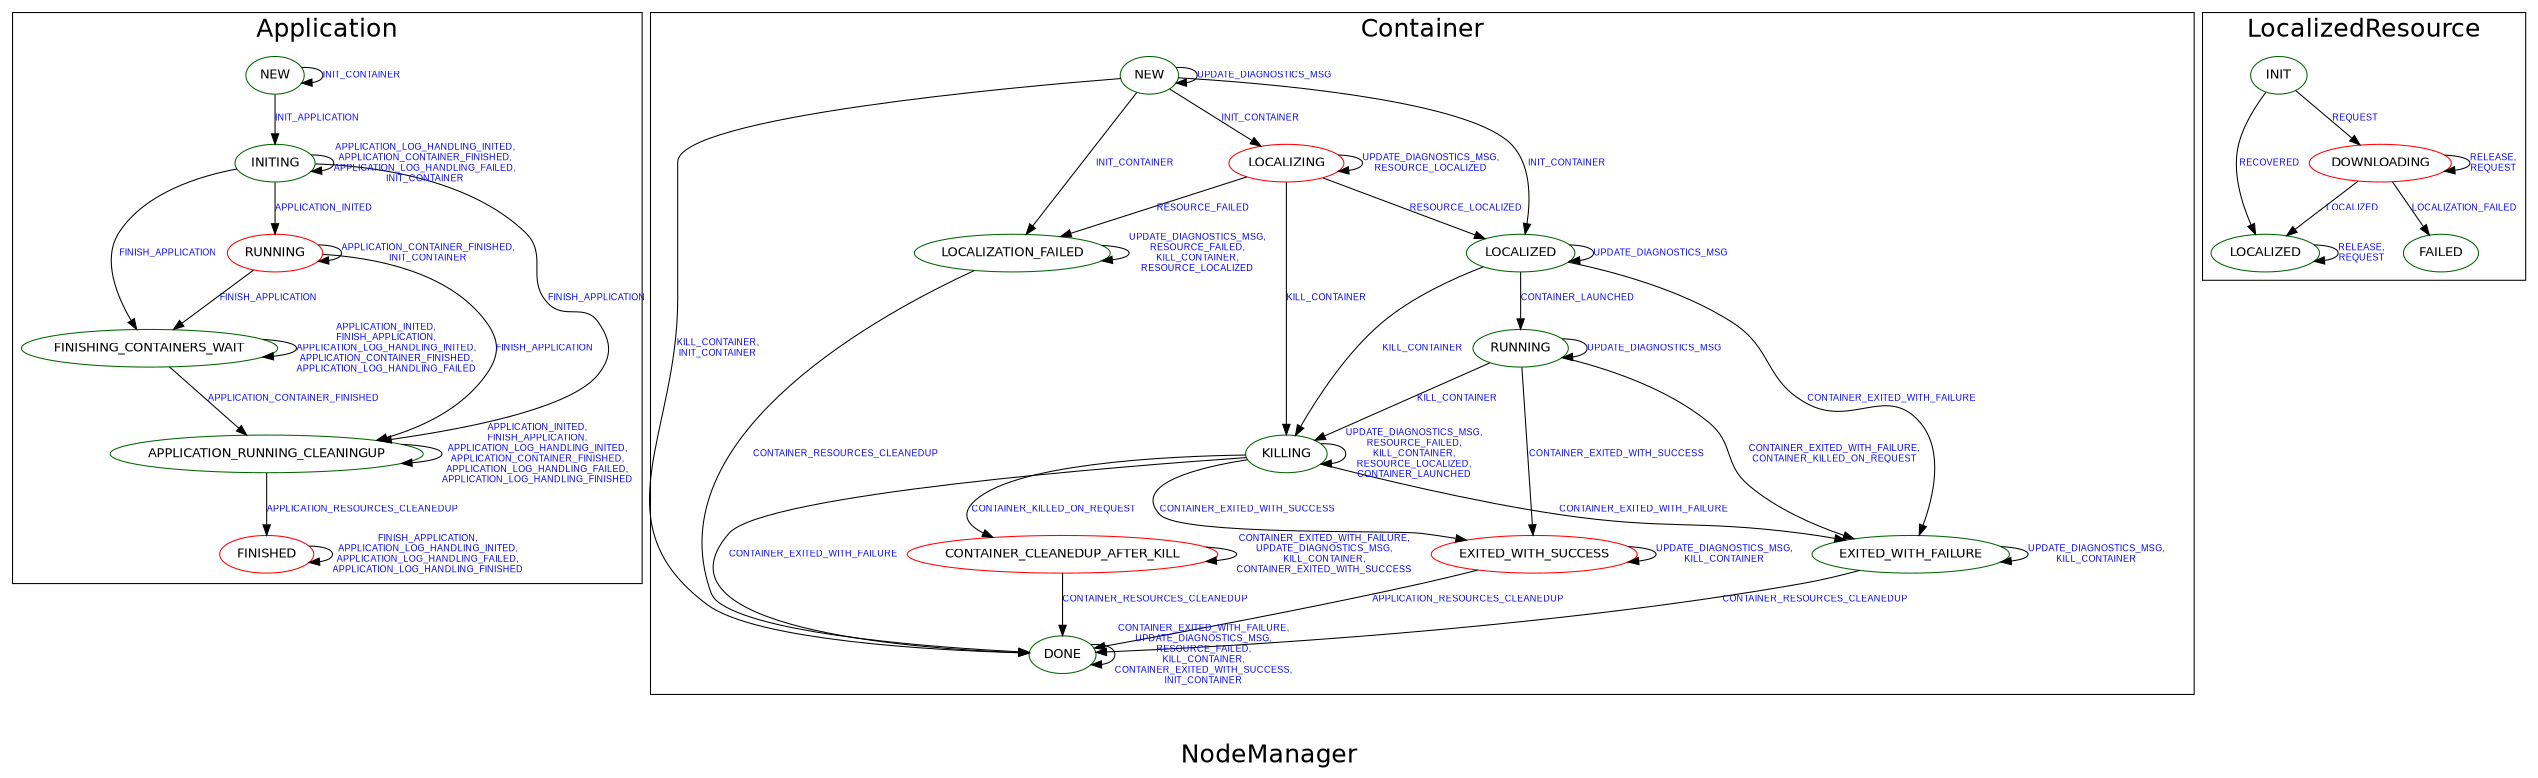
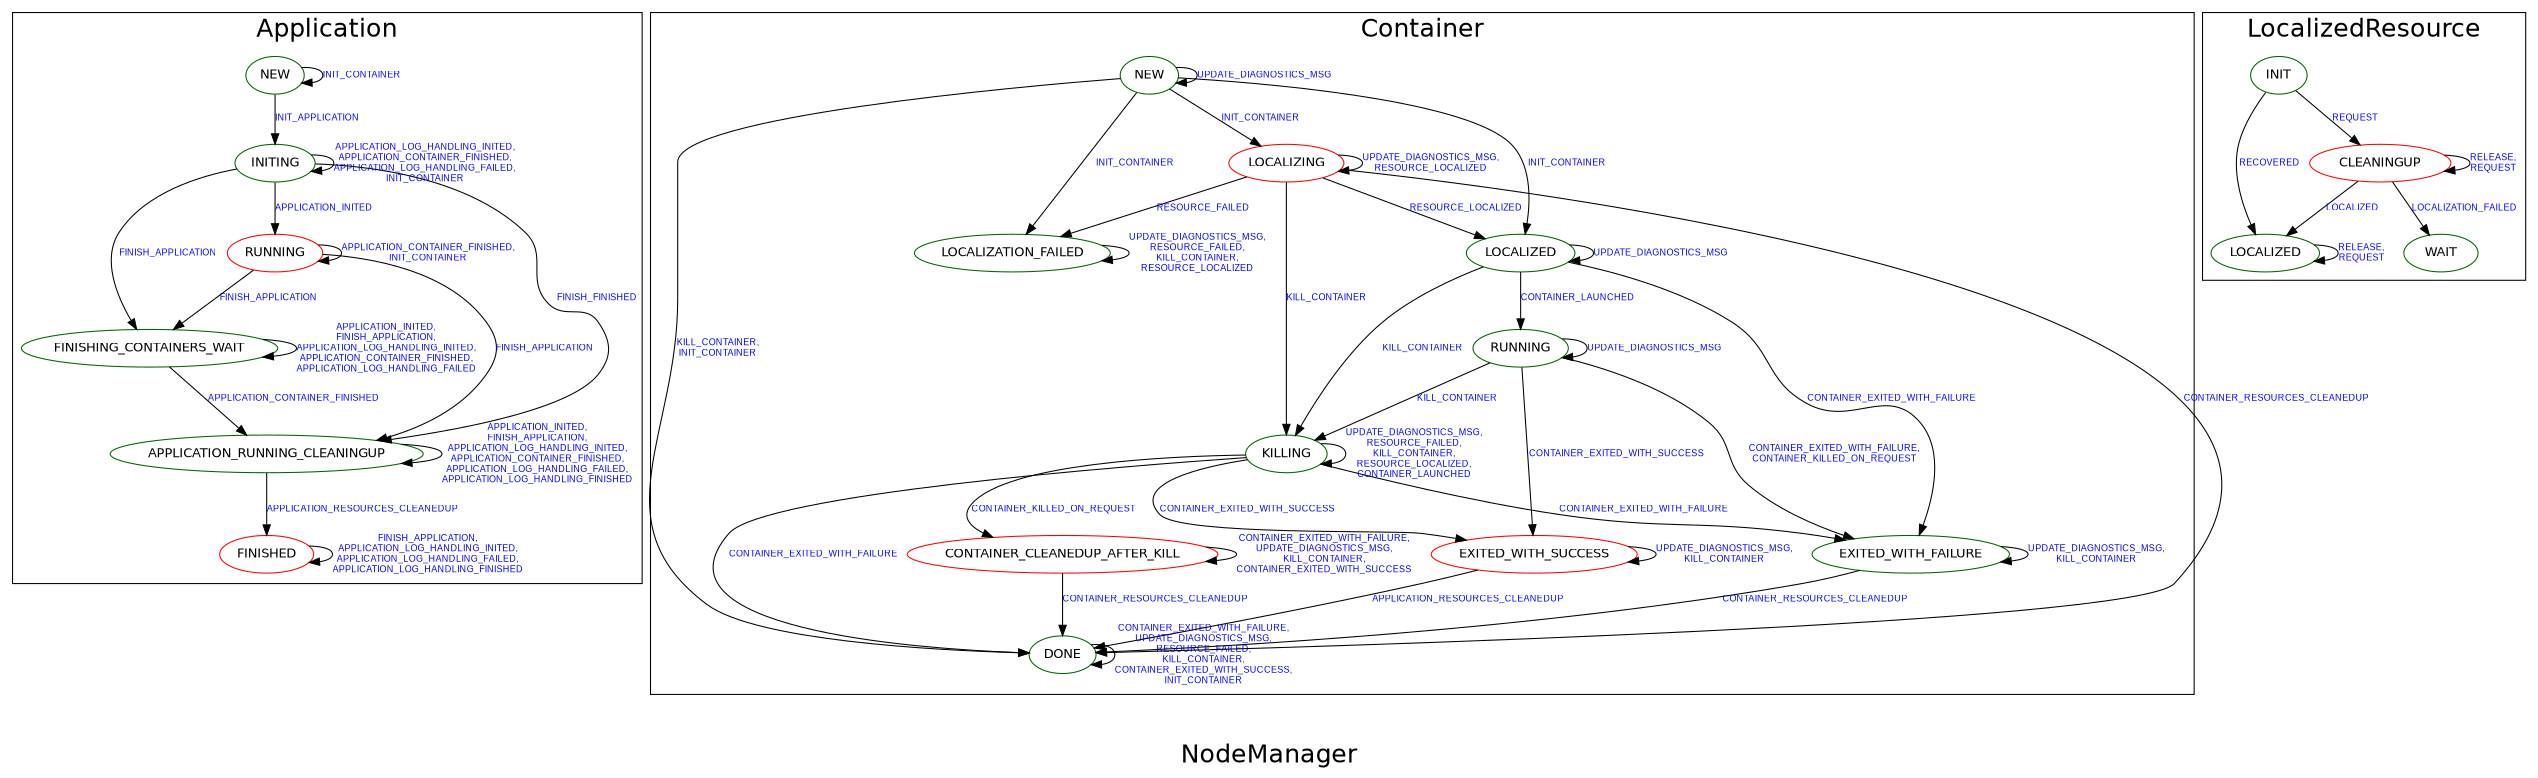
(2380, 163) -> (2380, 163)
(2441, 253) -> (2441, 253)
(597, 298) -> (597, 298)
(703, 526) -> (2177, 578)
